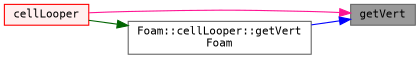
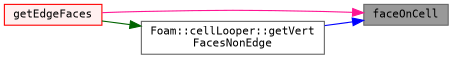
(47, 15) -> (53, 15)
(383, 15) -> (406, 15)
(220, 38) -> (233, 38)
